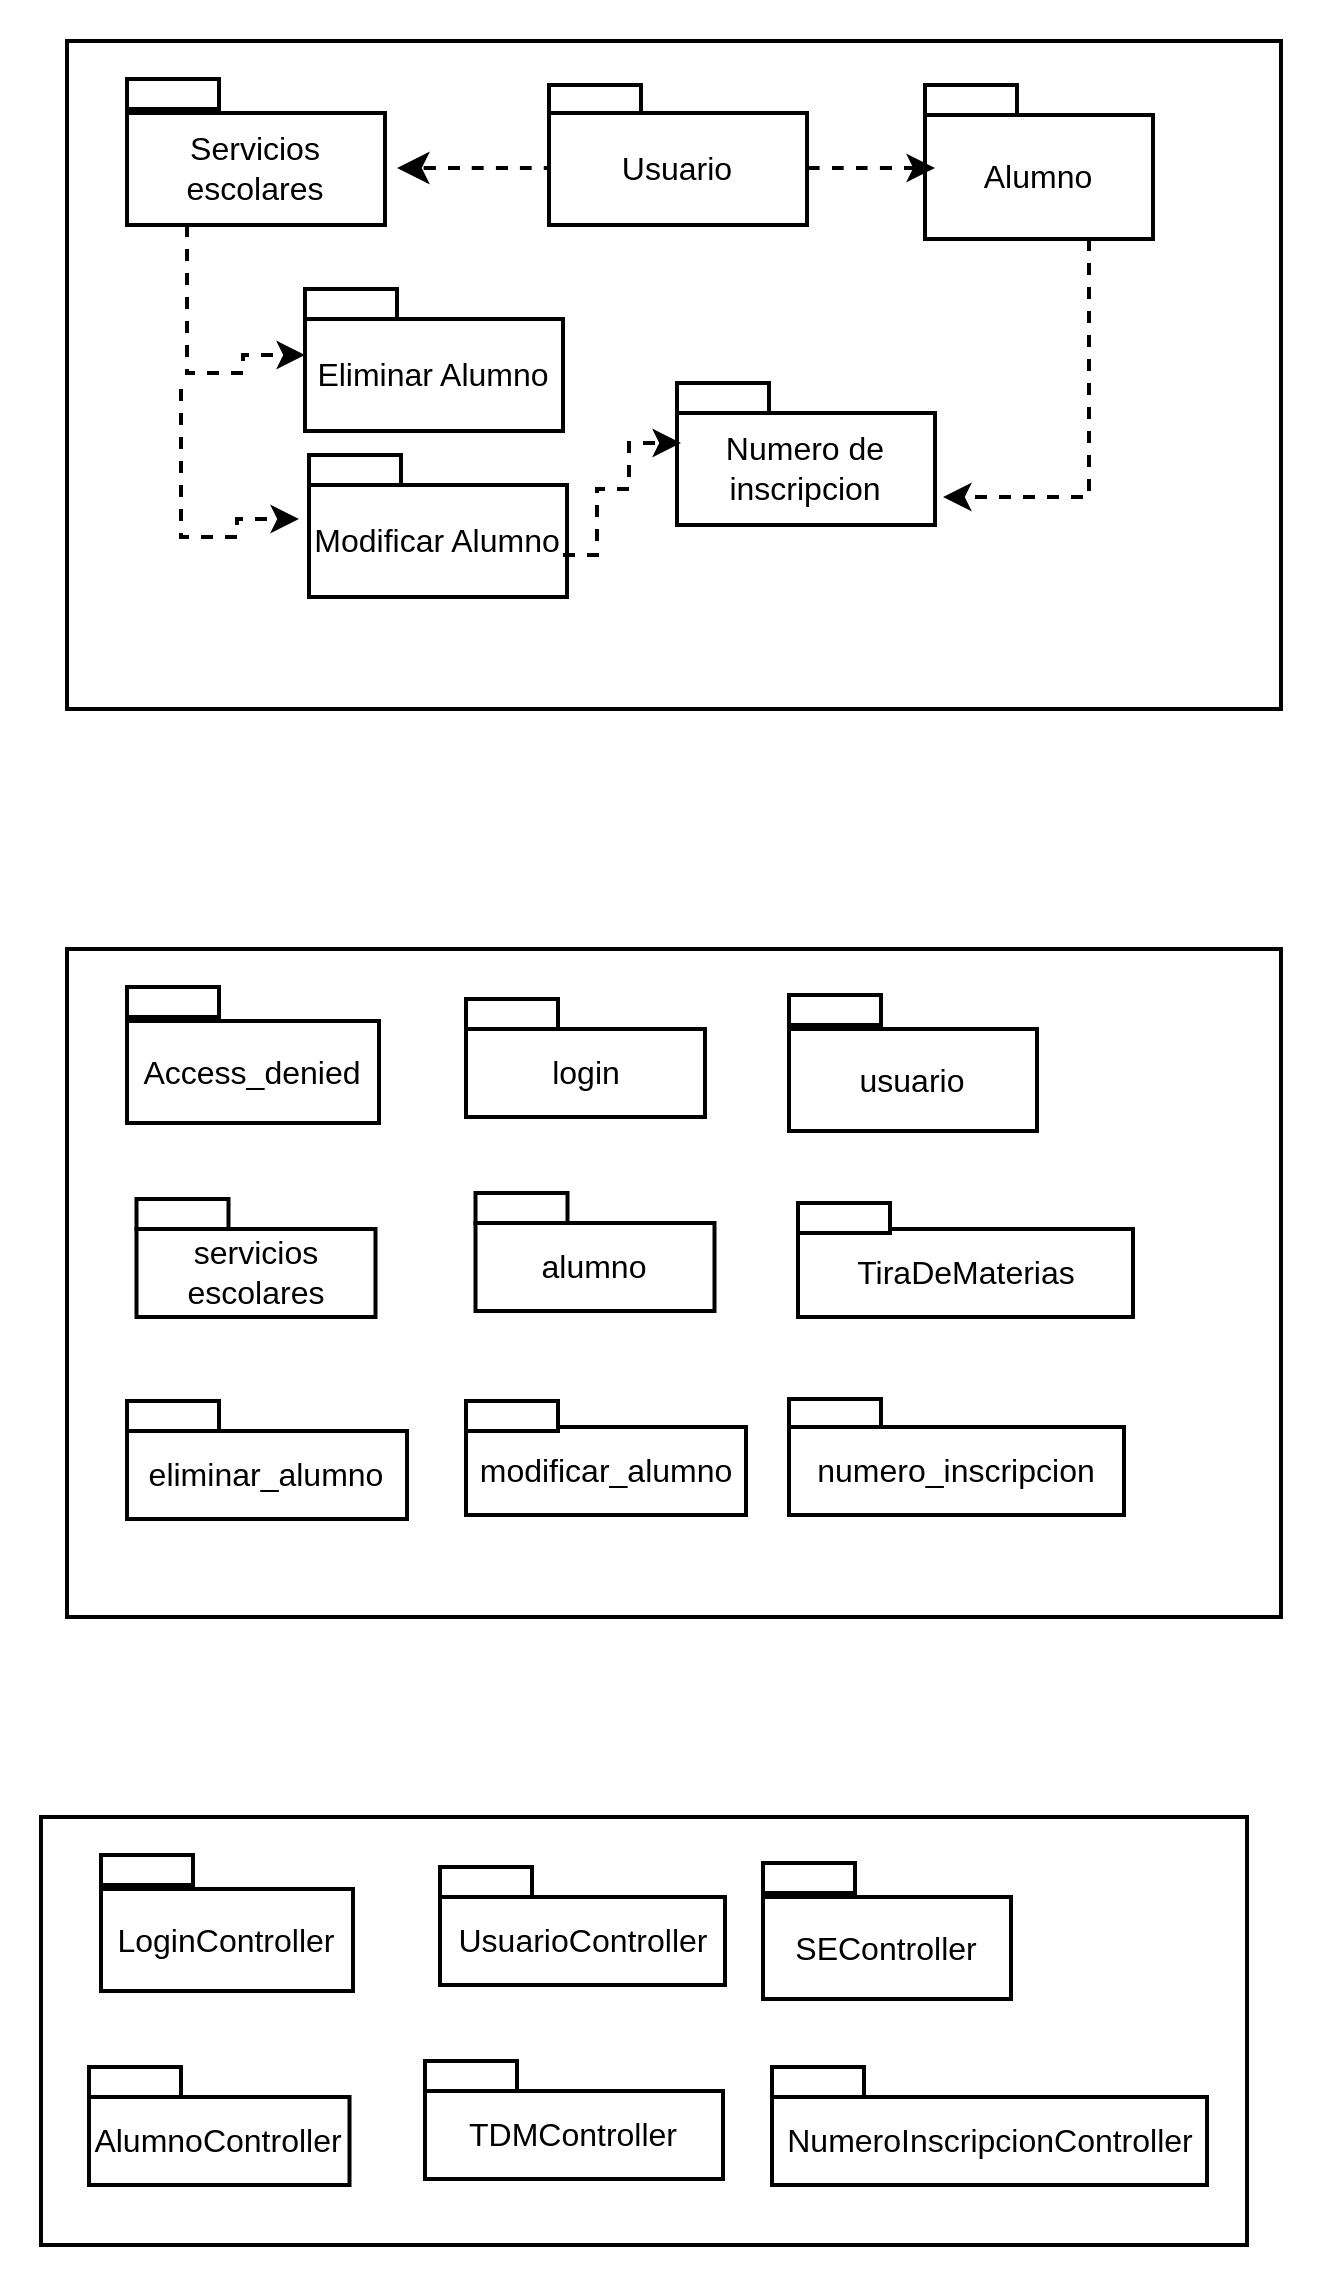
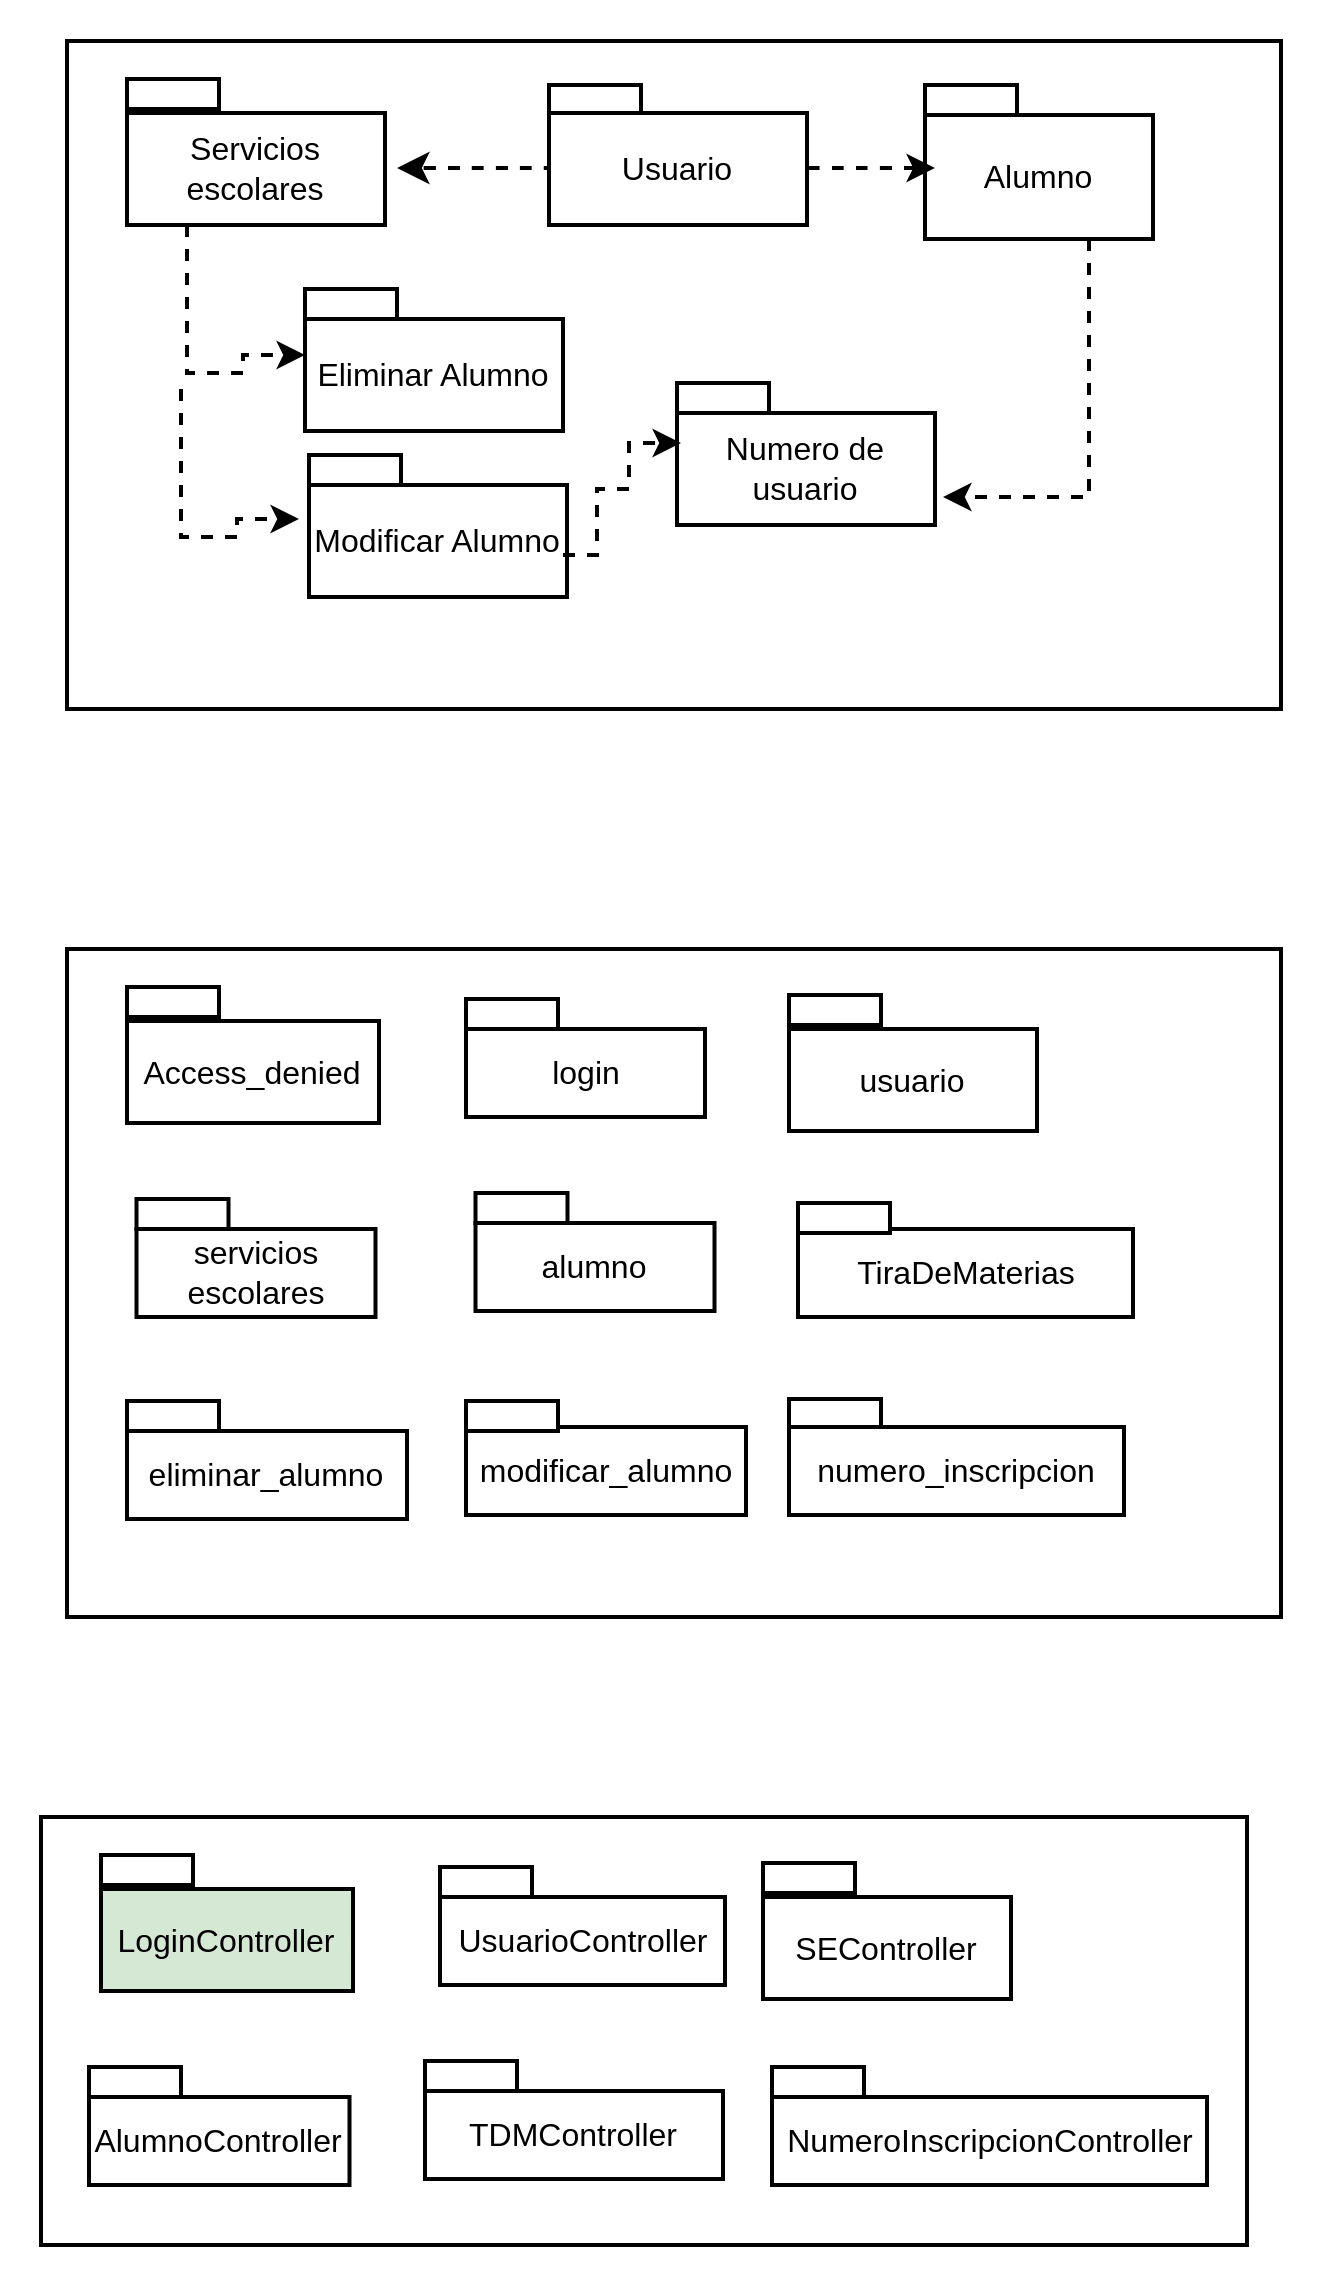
(806, 469) -> (806, 469)
(227, 1940) -> (227, 1940)
